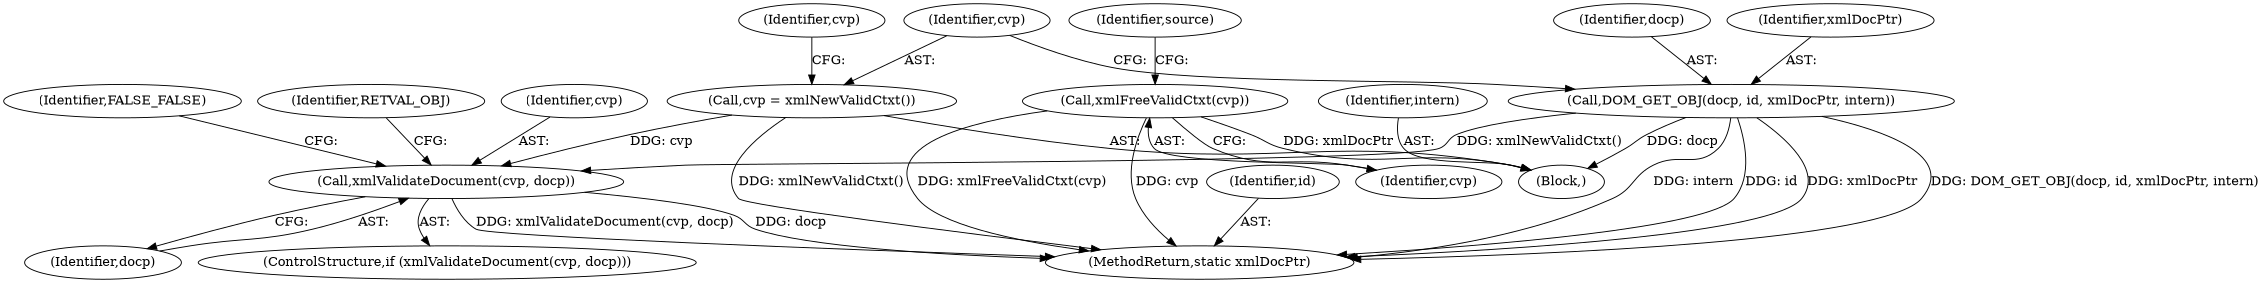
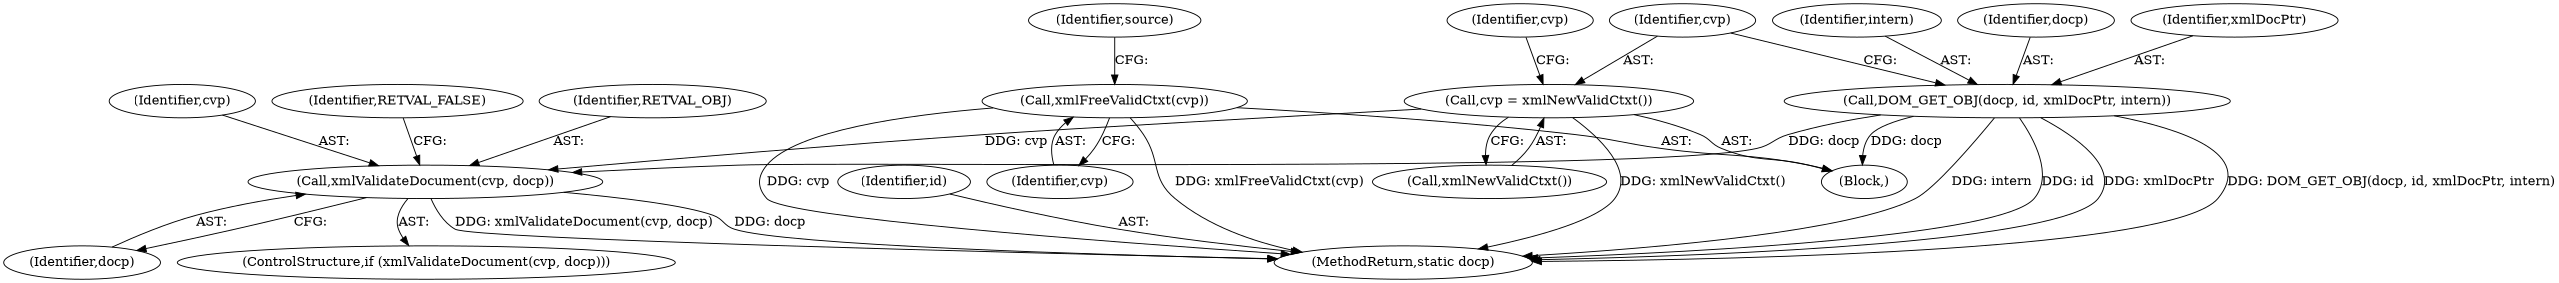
(123, 101) -> (398, 101)
(433, 141) -> (571, 141)
(1338, 141) -> (1679, 141)
(1539, 141) -> (1824, 141)
(1445, 161) -> (1927, 58)
none -> (1490, 182)
(1200, 263) -> (1403, 263)
